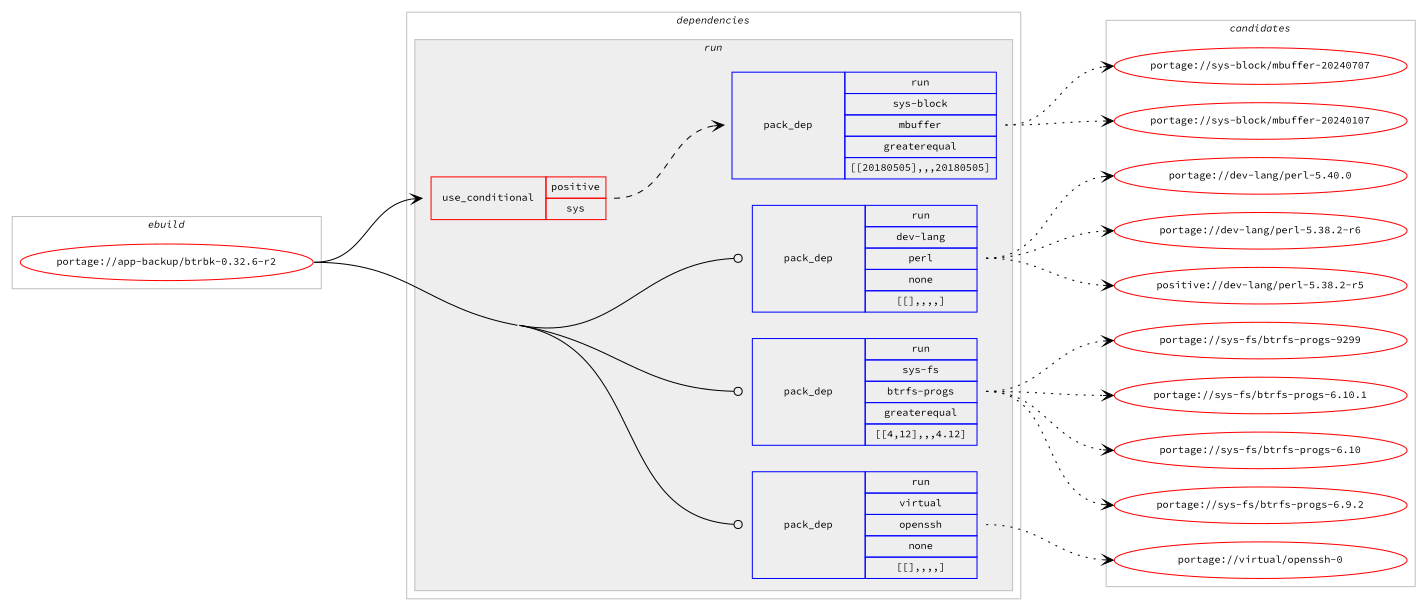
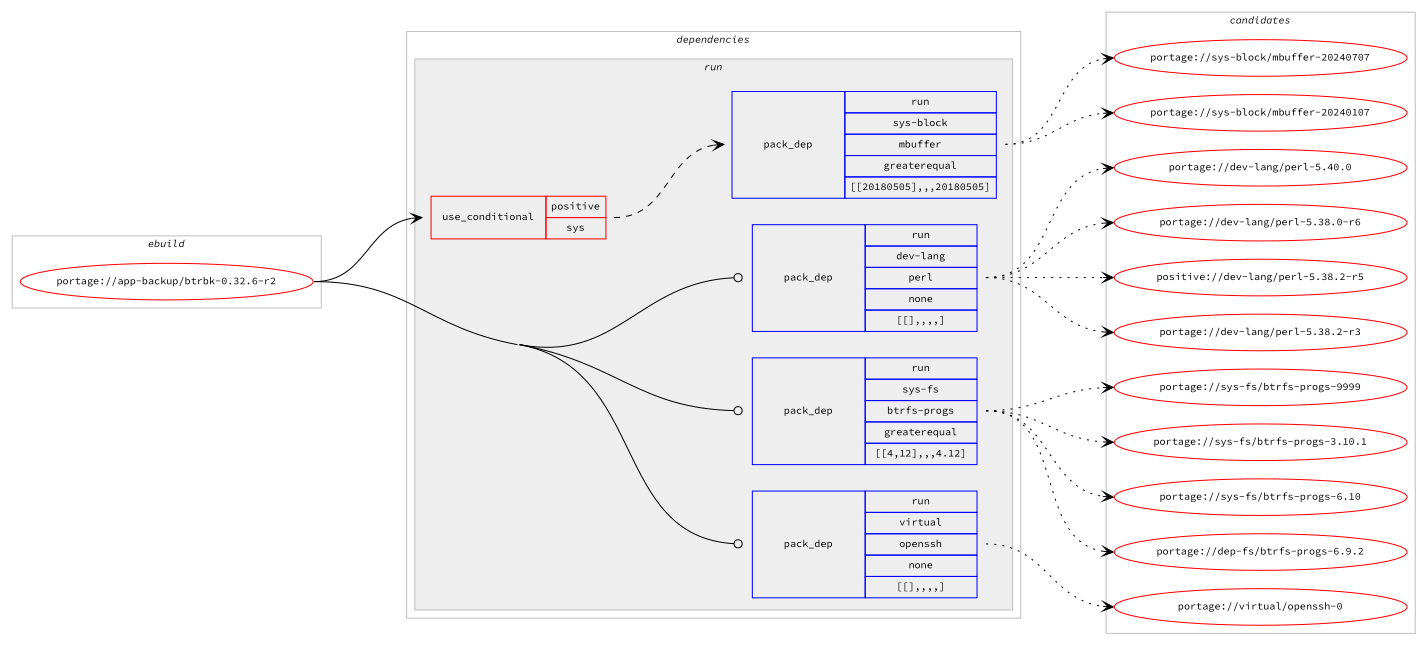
(1261, 231) -> (1261, 223)
none -> (1261, 332)
(1261, 341) -> (1261, 387)
(1261, 395) -> (1261, 442)
(1261, 505) -> (1261, 552)
